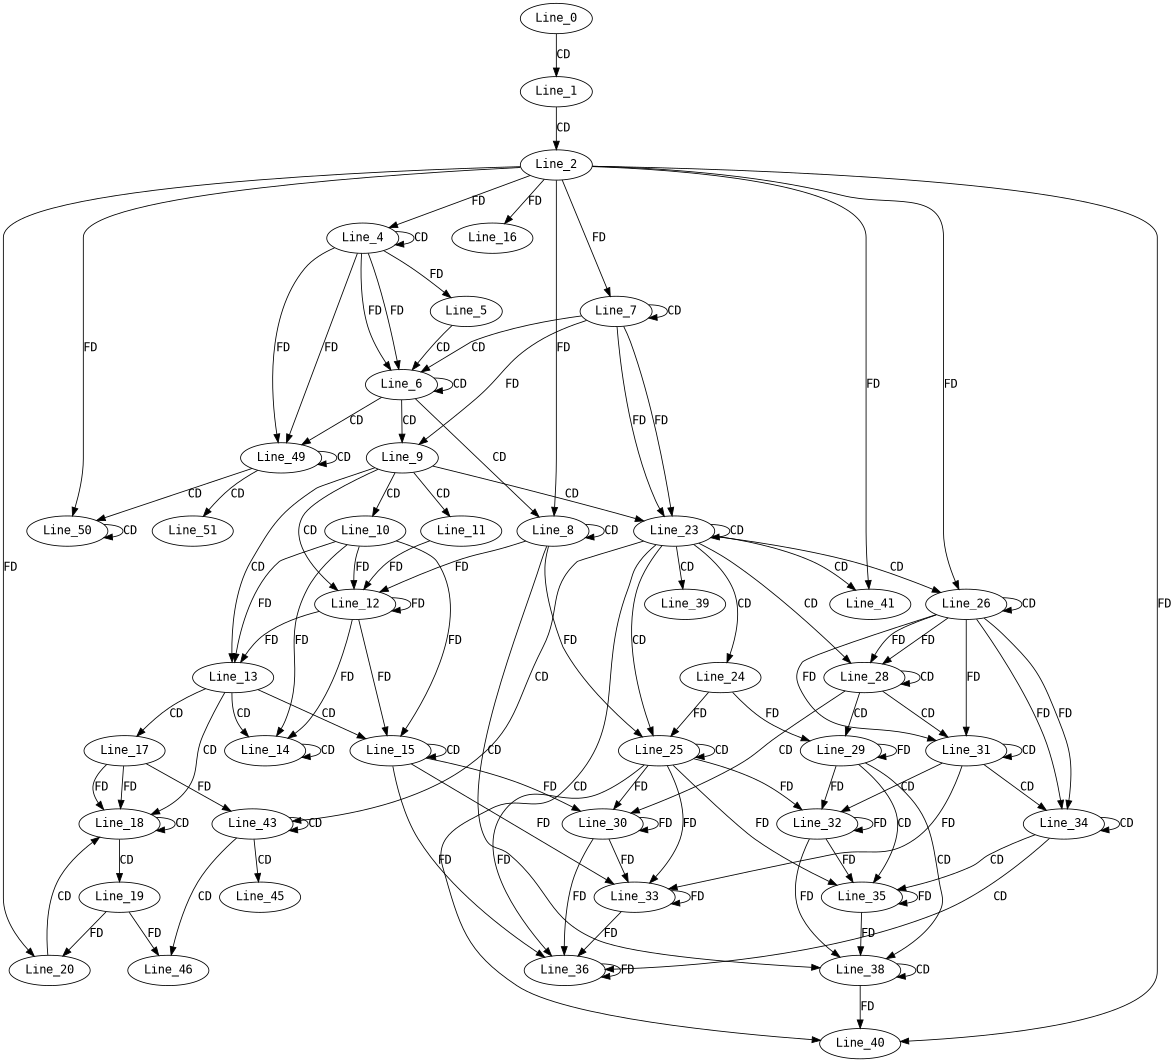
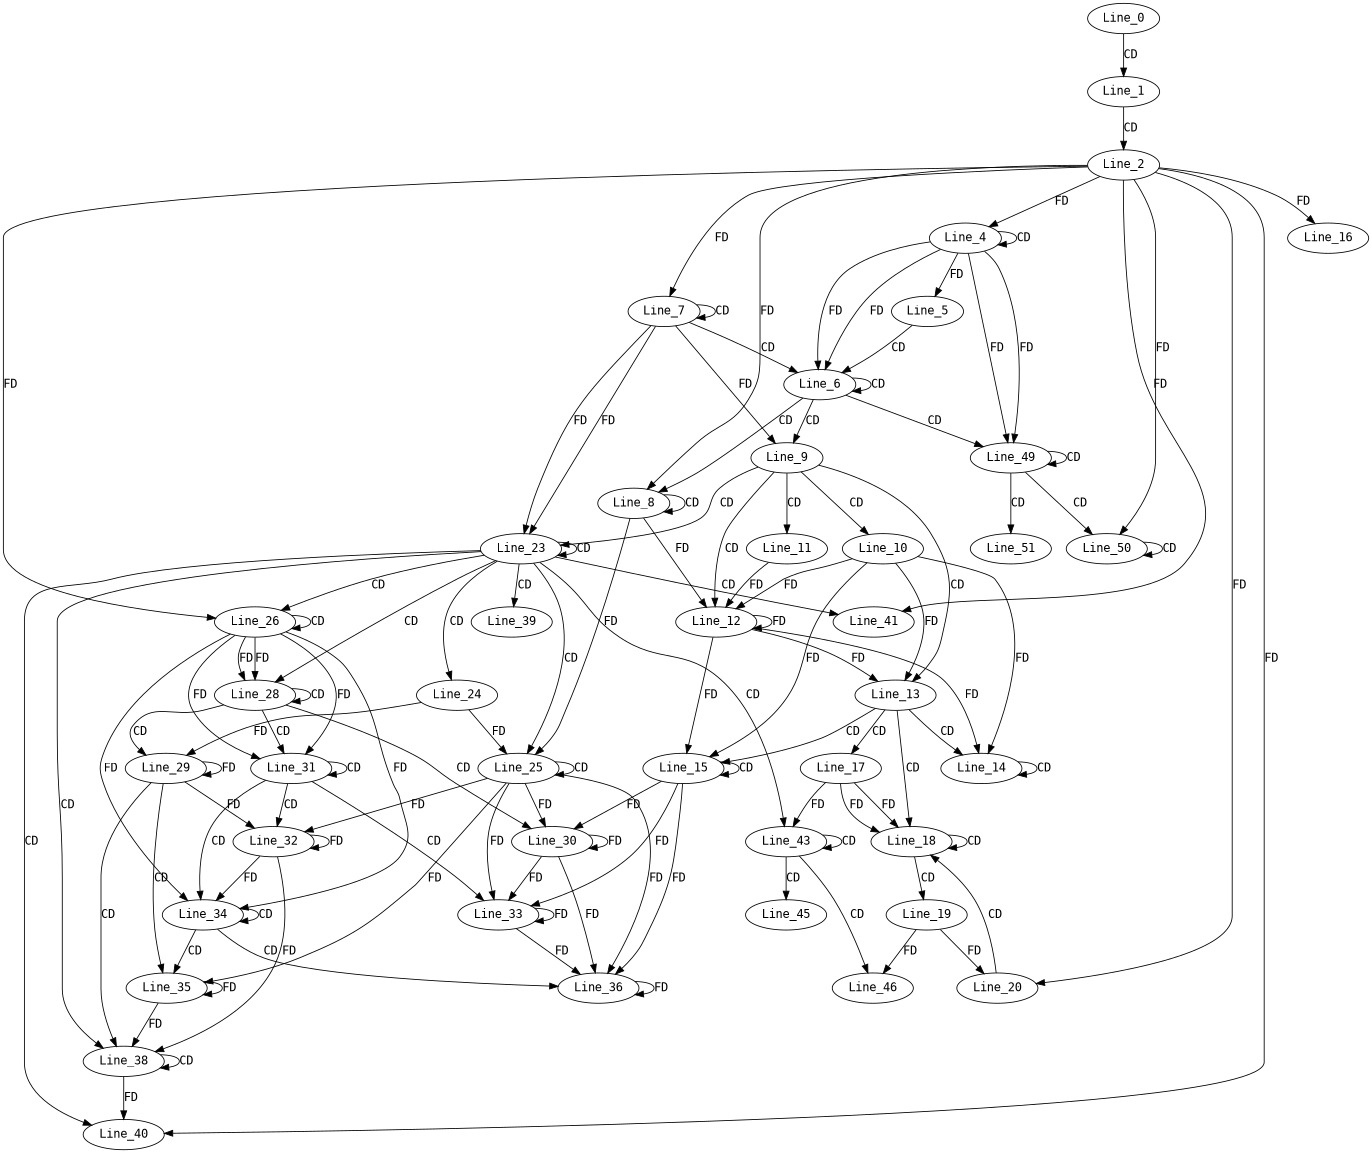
(948, 824) -> (434, 842)
(512, 857) -> (58, 621)
(838, 859) -> (241, 875)
